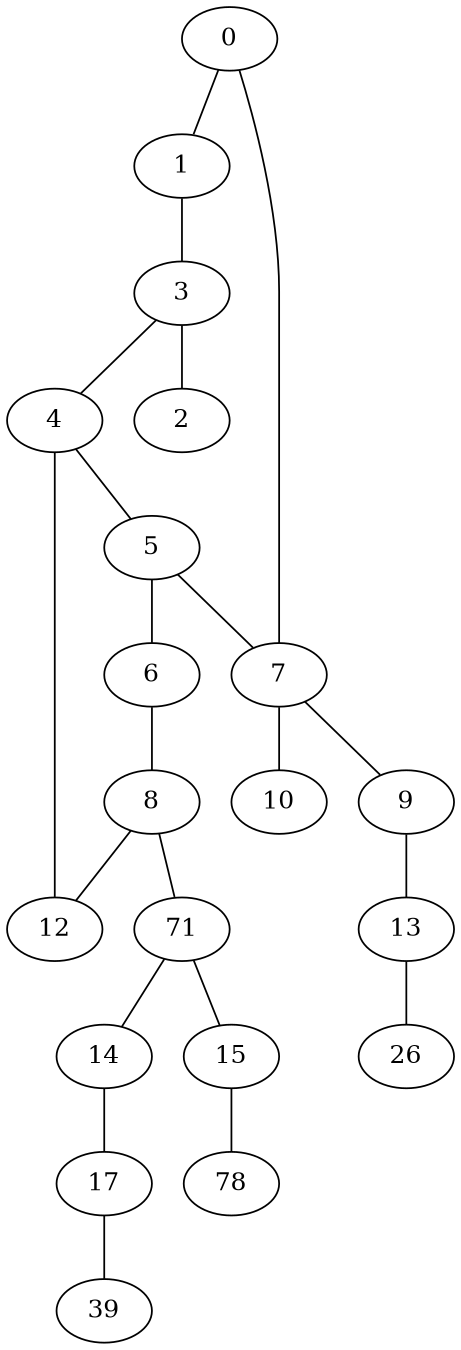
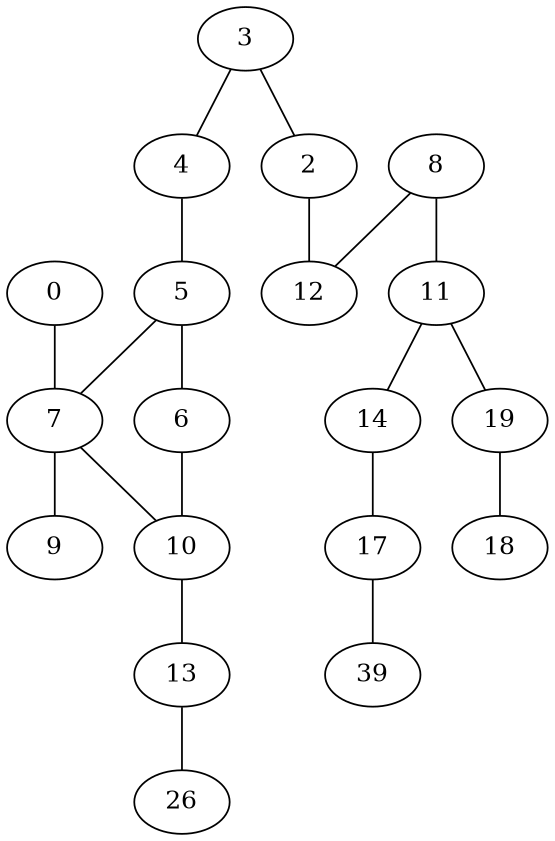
(182, 166) -> none
(55, 675) -> (309, 230)
(152, 739) -> (182, 484)
(406, 866) -> (182, 611)
(182, 929) -> (436, 293)
(231, 1056) -> (500, 420)
(231, 1184) -> (500, 548)
